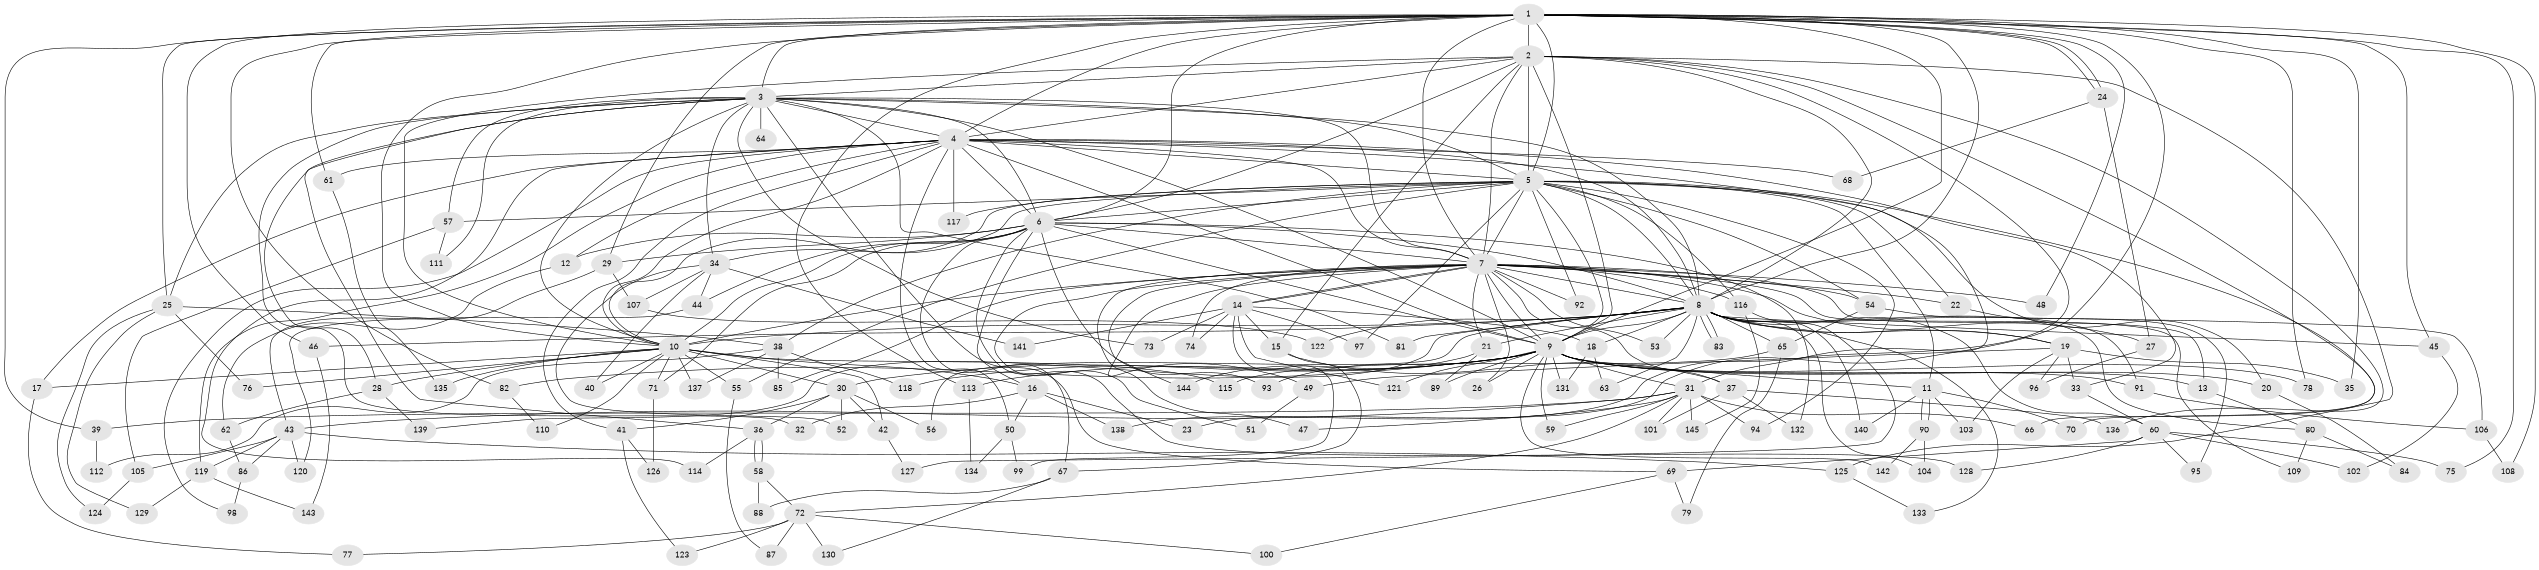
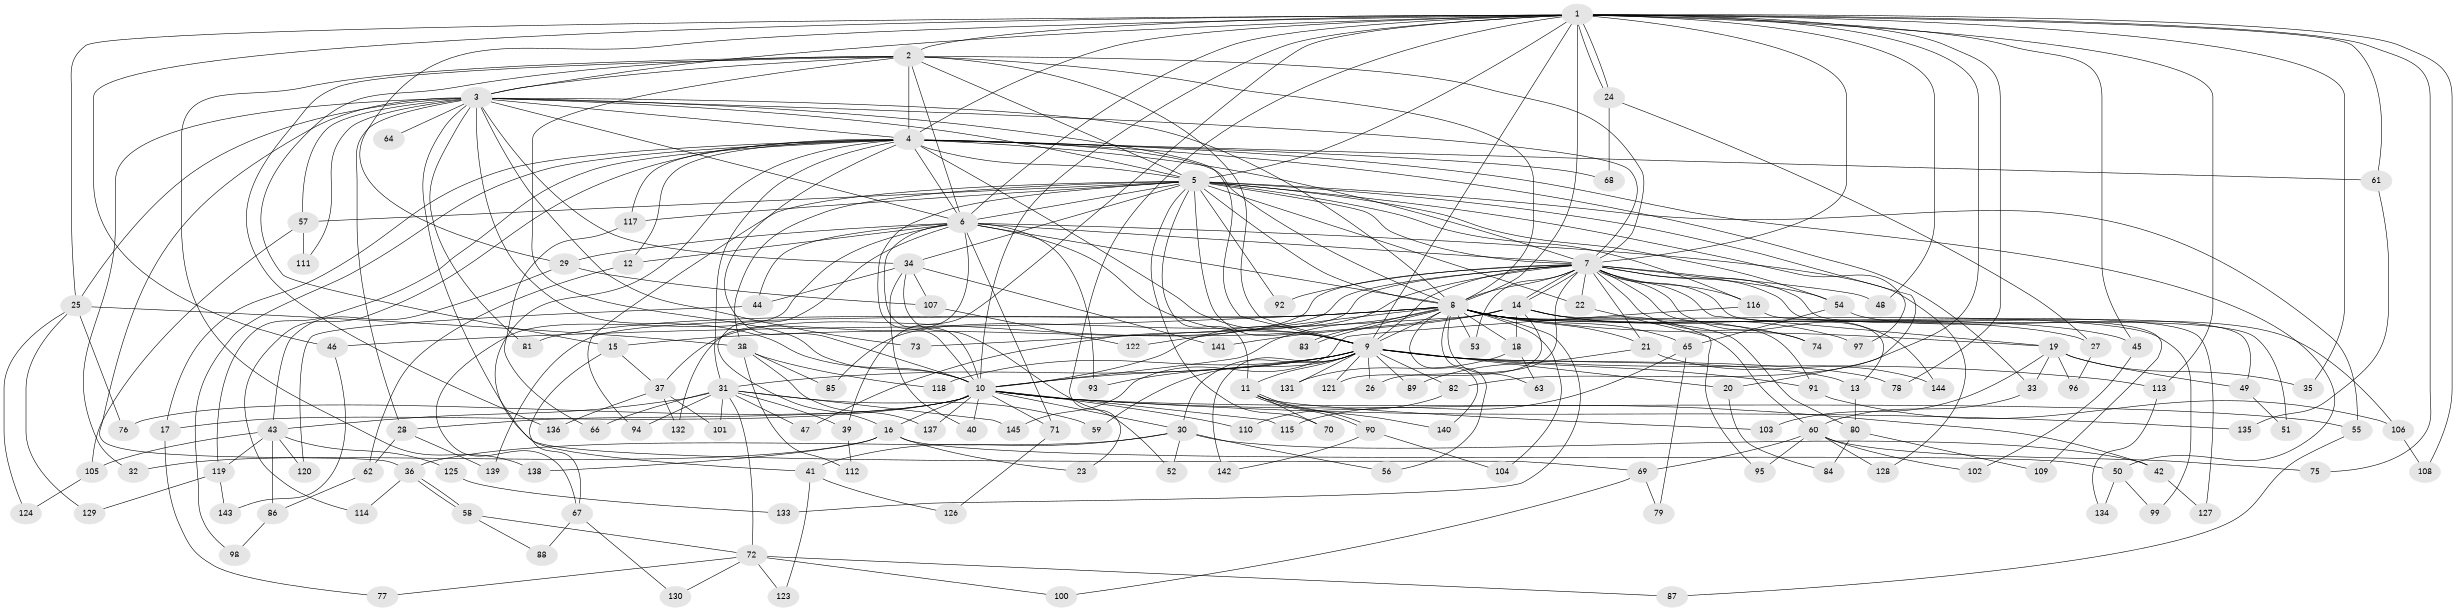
(2263, 165) -> none
(2109, 223) -> (513, 306)
none -> (1175, 372)
